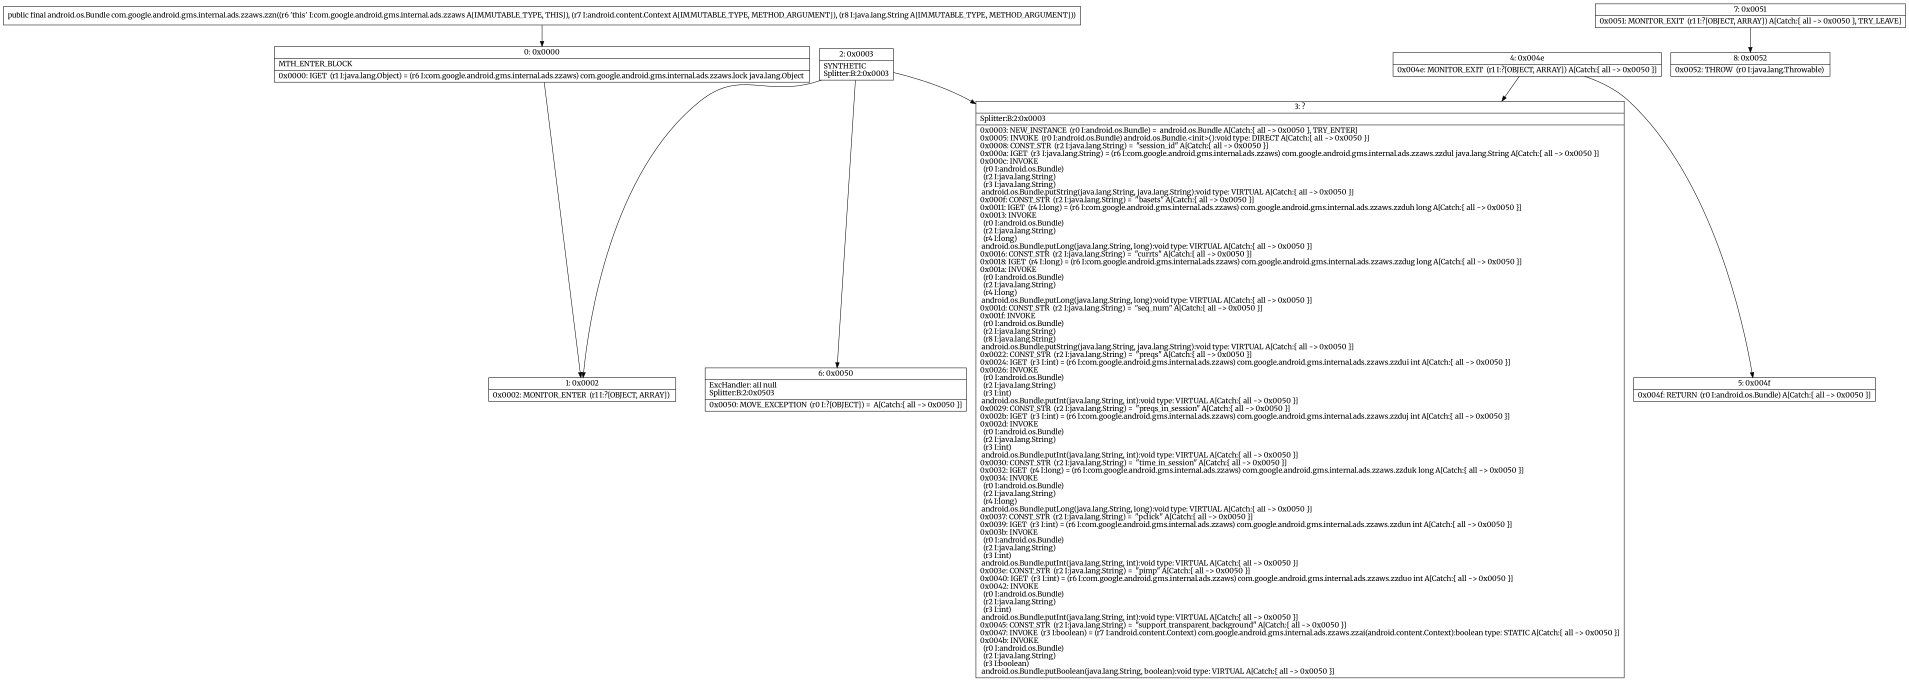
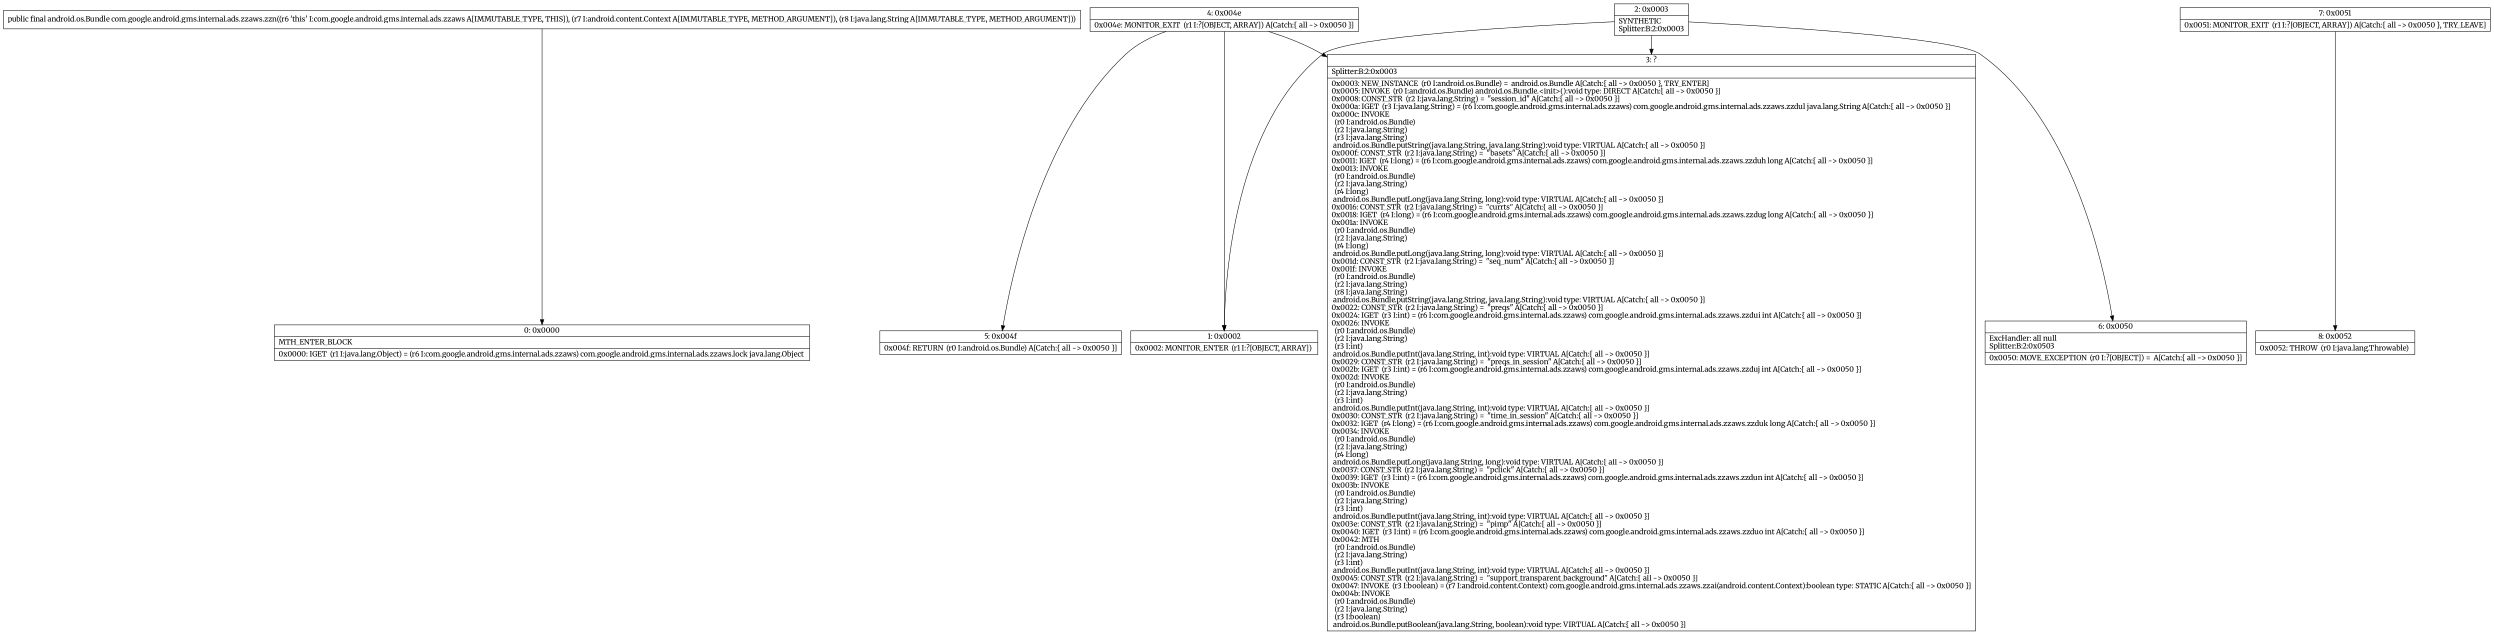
(562, 227) -> (1224, 178)
(1011, 587) -> (1357, 540)
